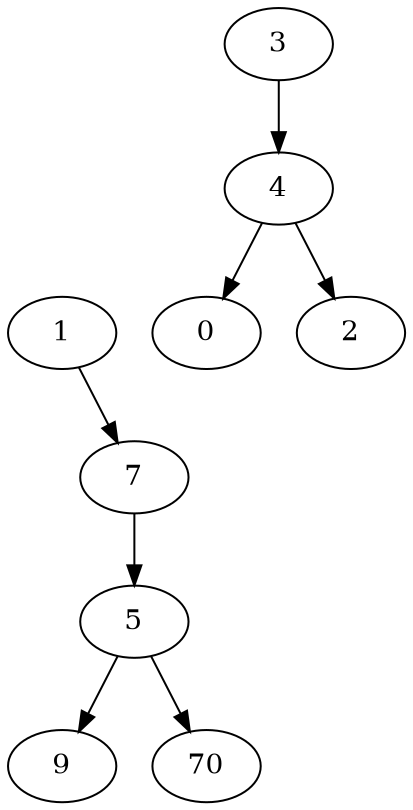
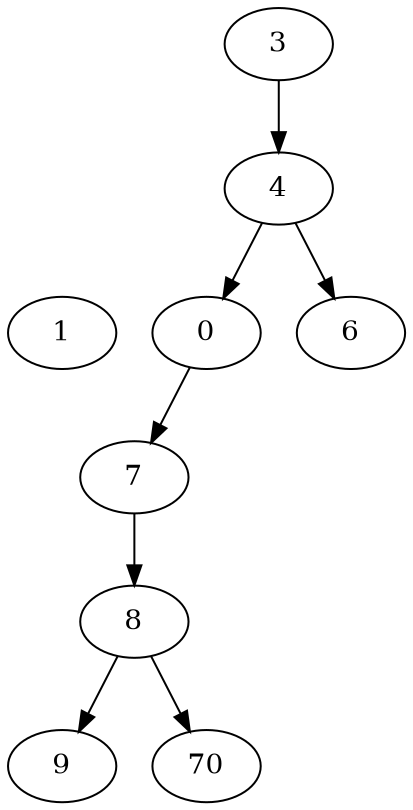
(351, 333) -> (351, 333)
(94, 396) -> (175, 396)
(134, 622) -> (134, 622)
